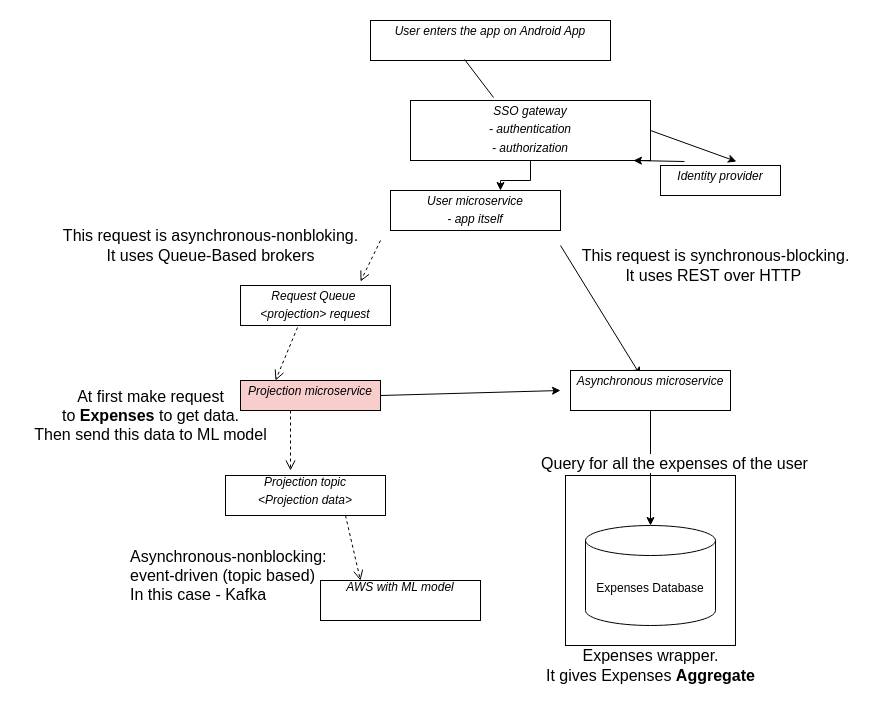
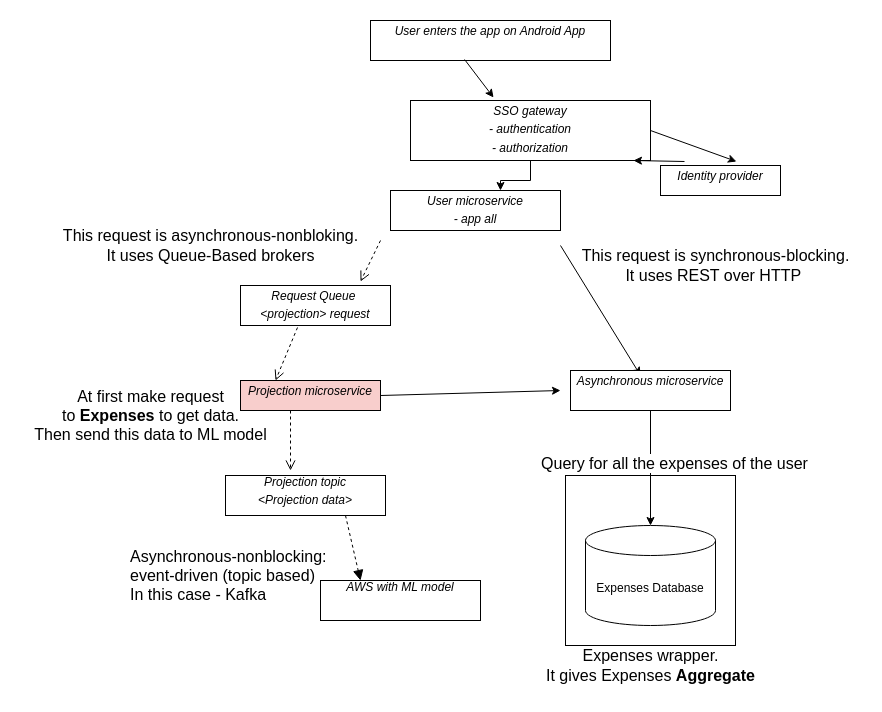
(490, 93) -> (488, 91)
(443, 205) -> (443, 205)
(359, 572) -> (358, 569)
